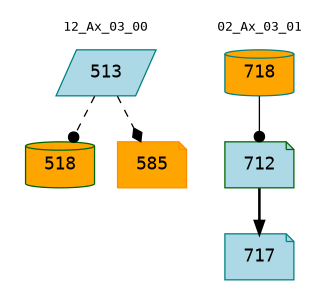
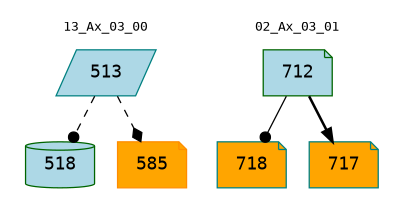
(106, 27) -> (106, 27)
(259, 73) -> (252, 165)
(259, 114) -> (277, 114)
(60, 165) -> (60, 165)
(259, 257) -> (344, 165)
